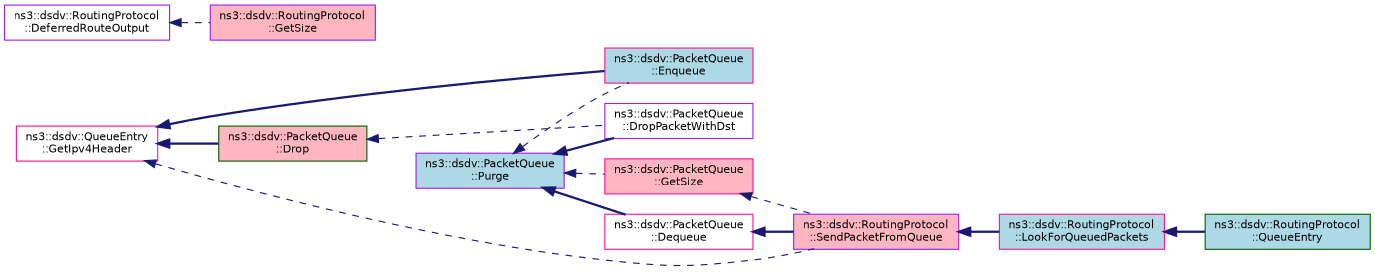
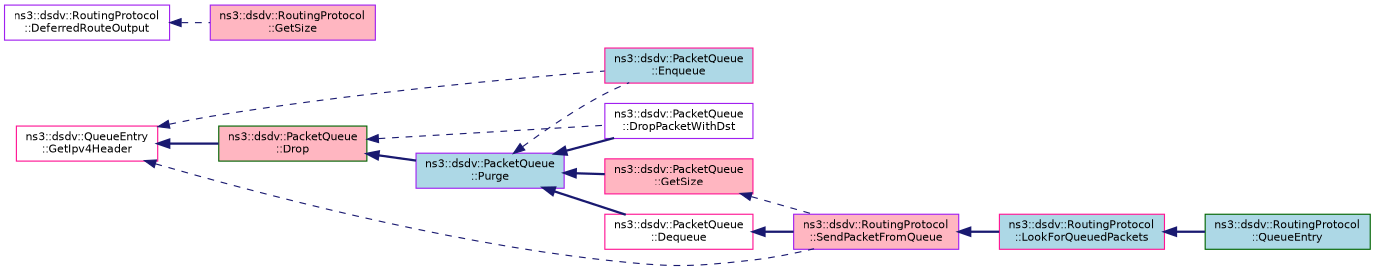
(386, 92) -> (386, 92)
none -> (397, 158)
(590, 174) -> (590, 174)
